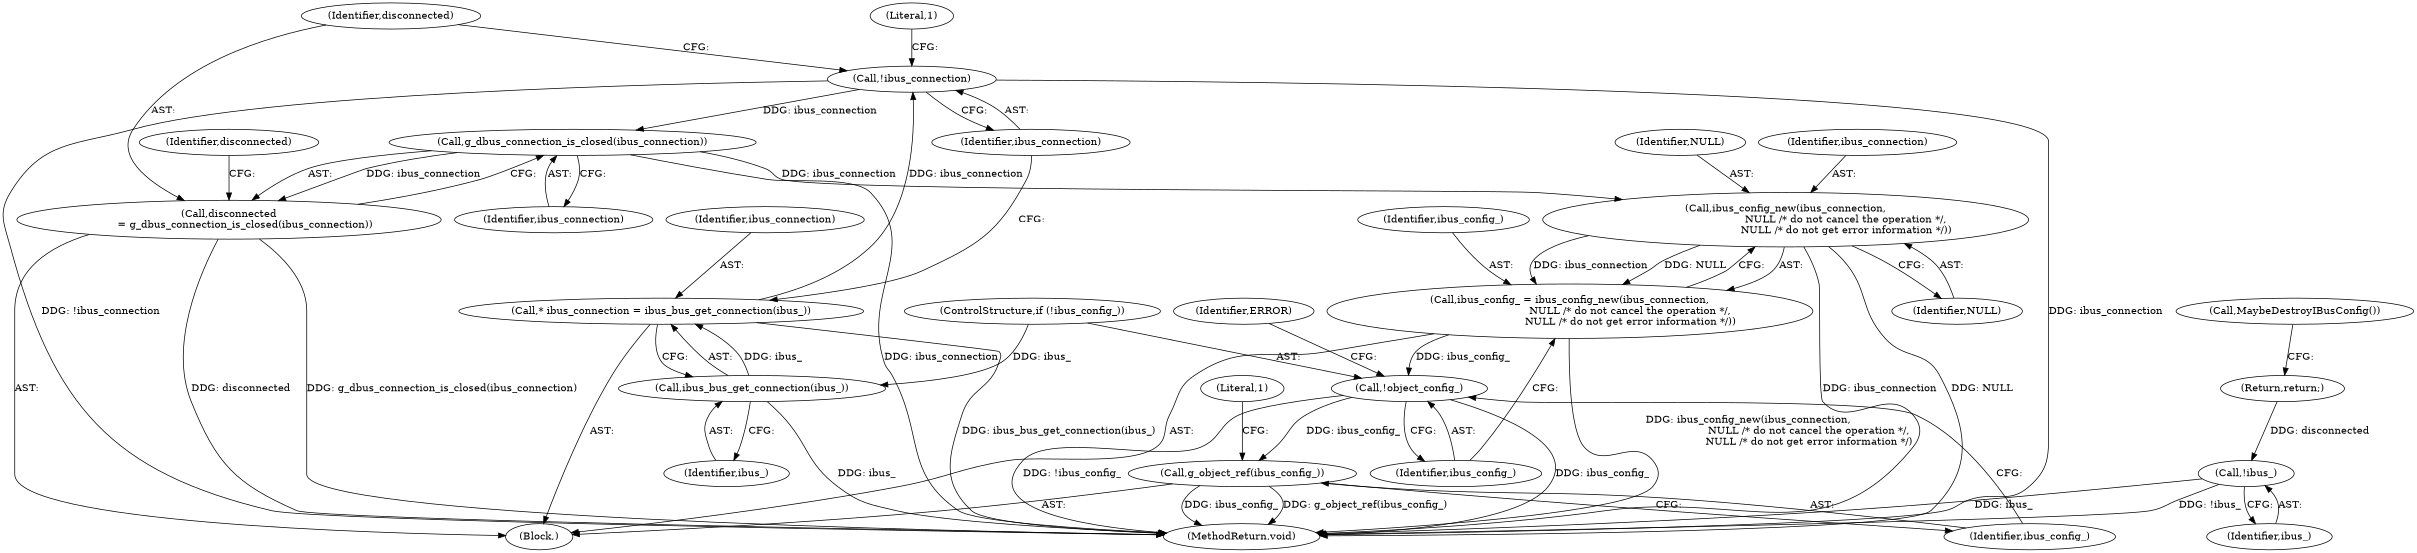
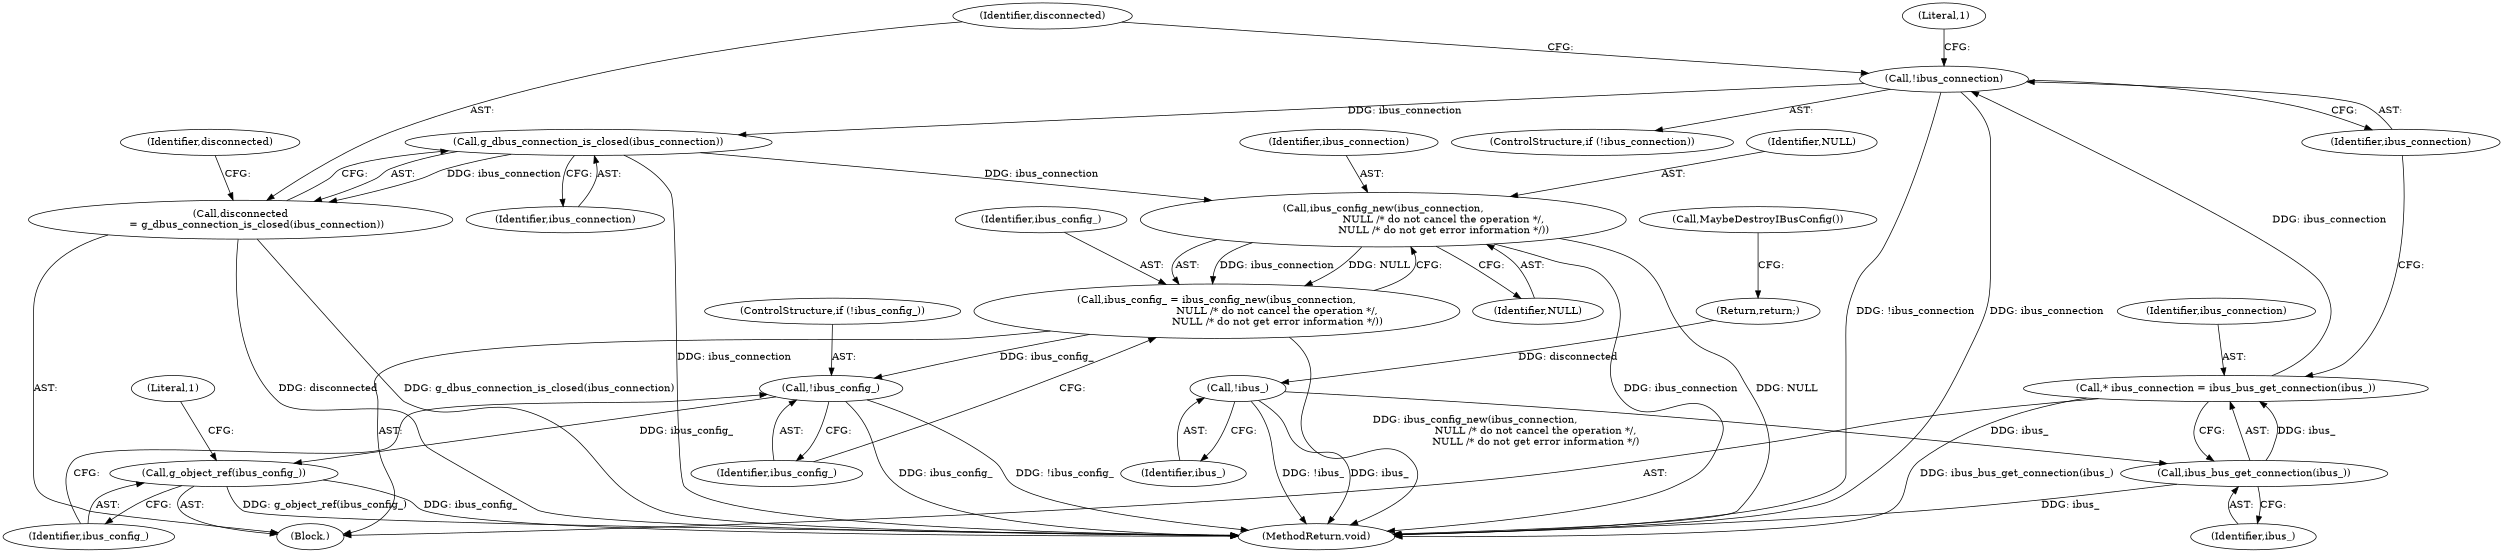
none -> (1592, 142)
(1244, 311) -> none
(969, 374) -> (1701, 419)
(1409, 389) -> (831, 389)
